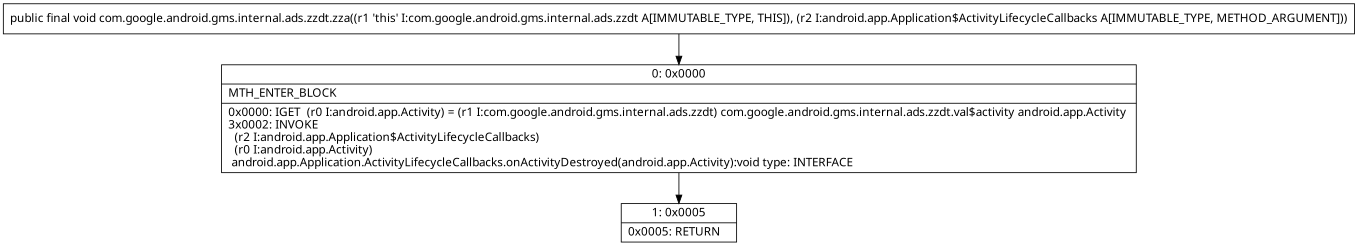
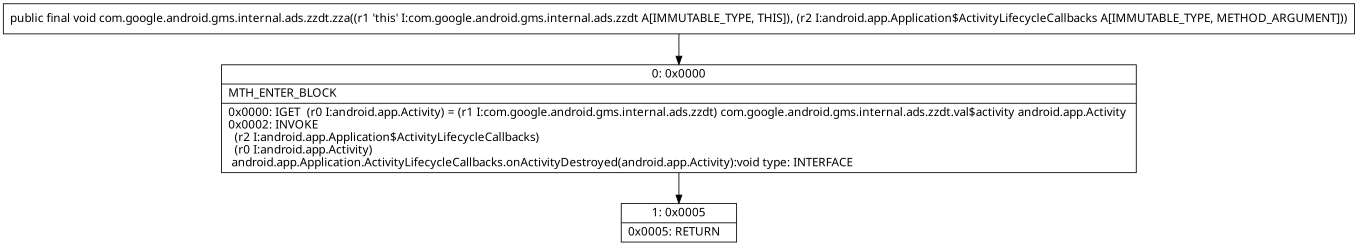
(276, 125) -> (276, 125)
